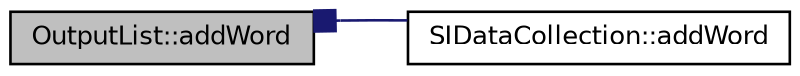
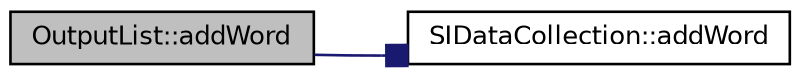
(374, 20) -> (348, 55)
